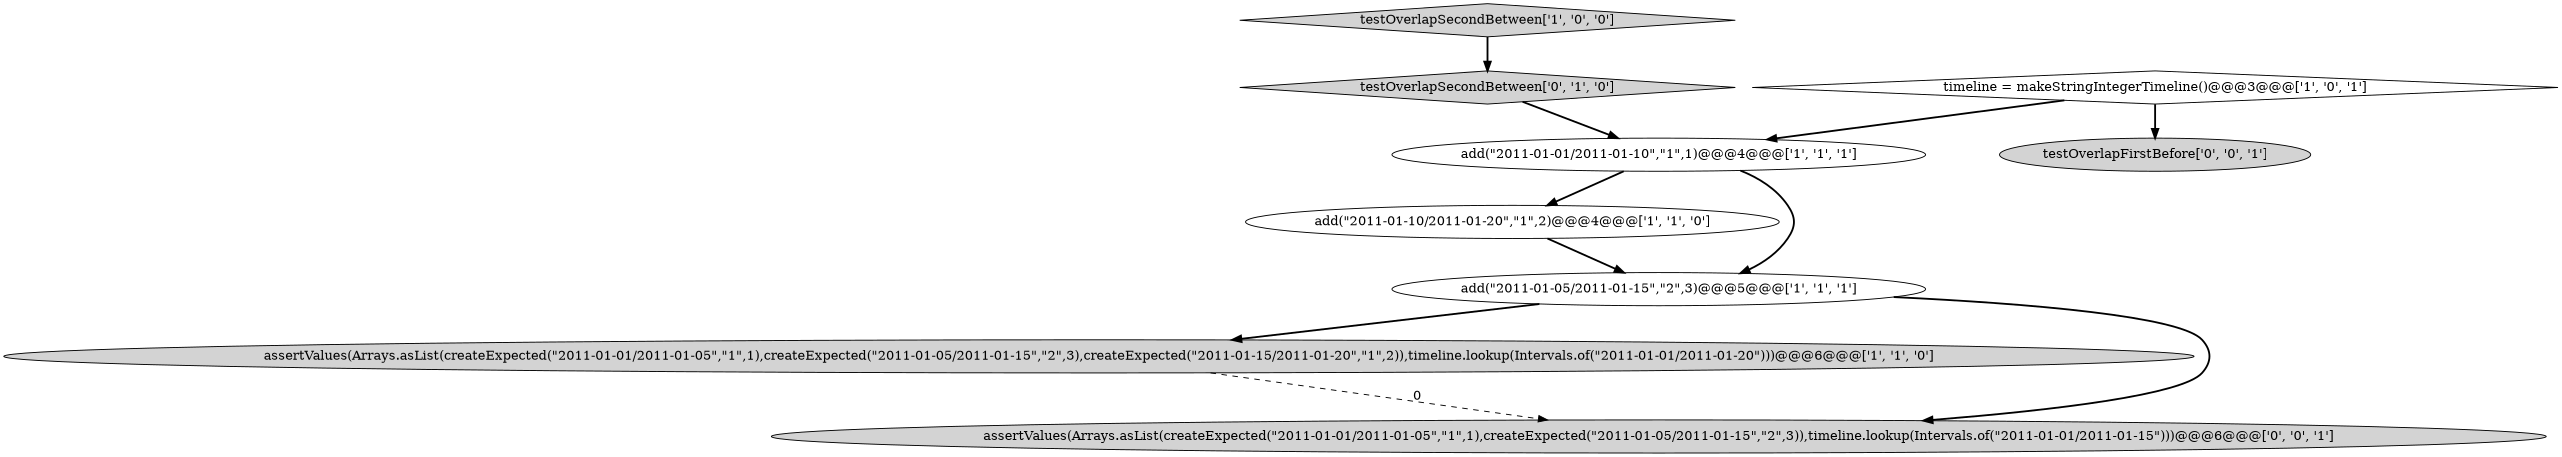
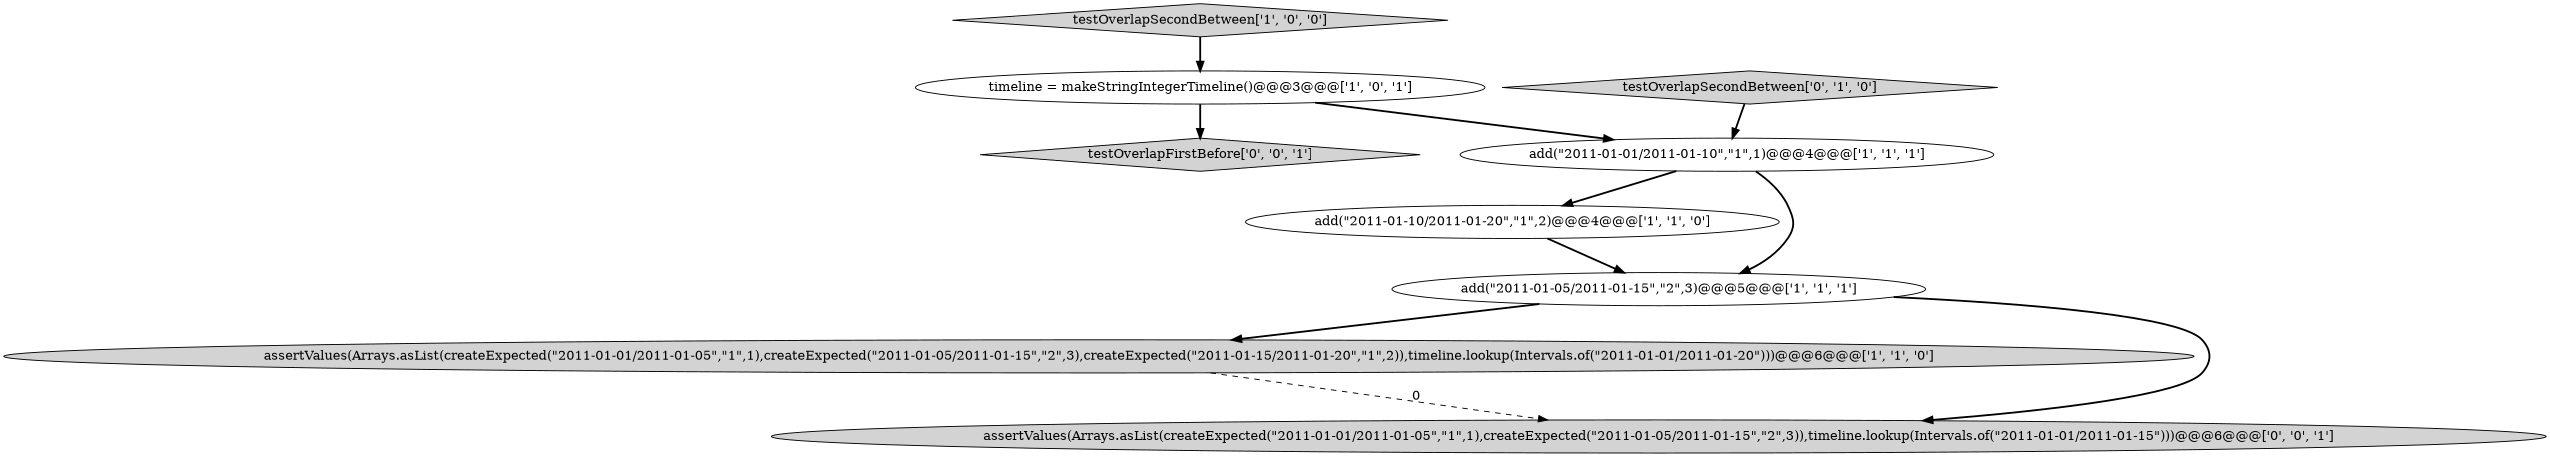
(1488, 49) -> (1200, 49)
(2155, 87) -> (1200, 87)
(2155, 155) -> (1200, 155)
